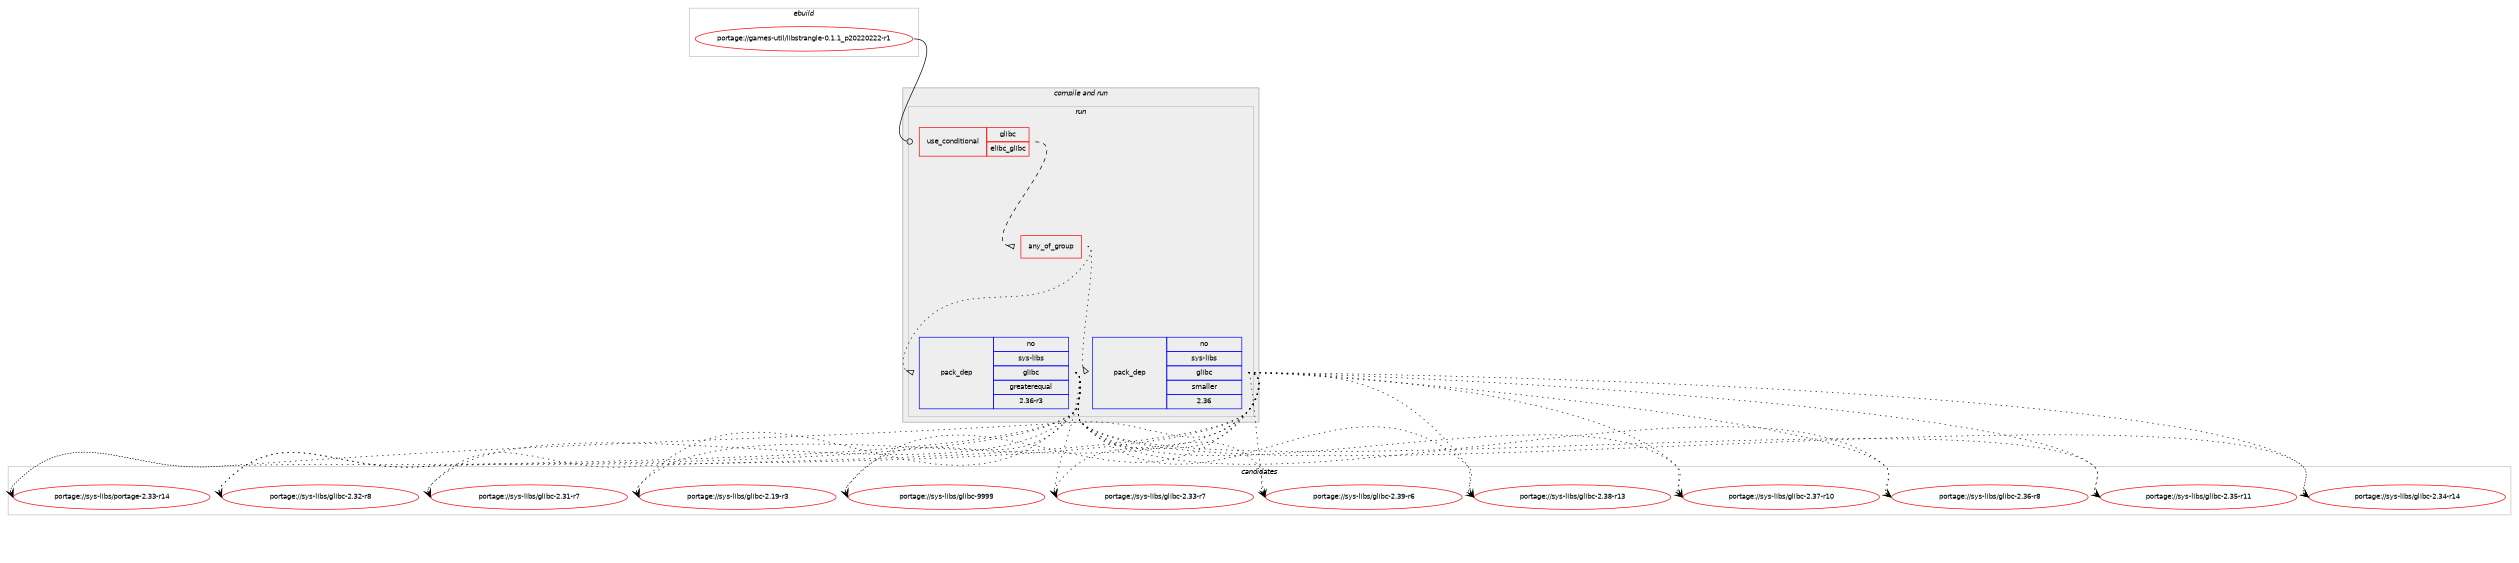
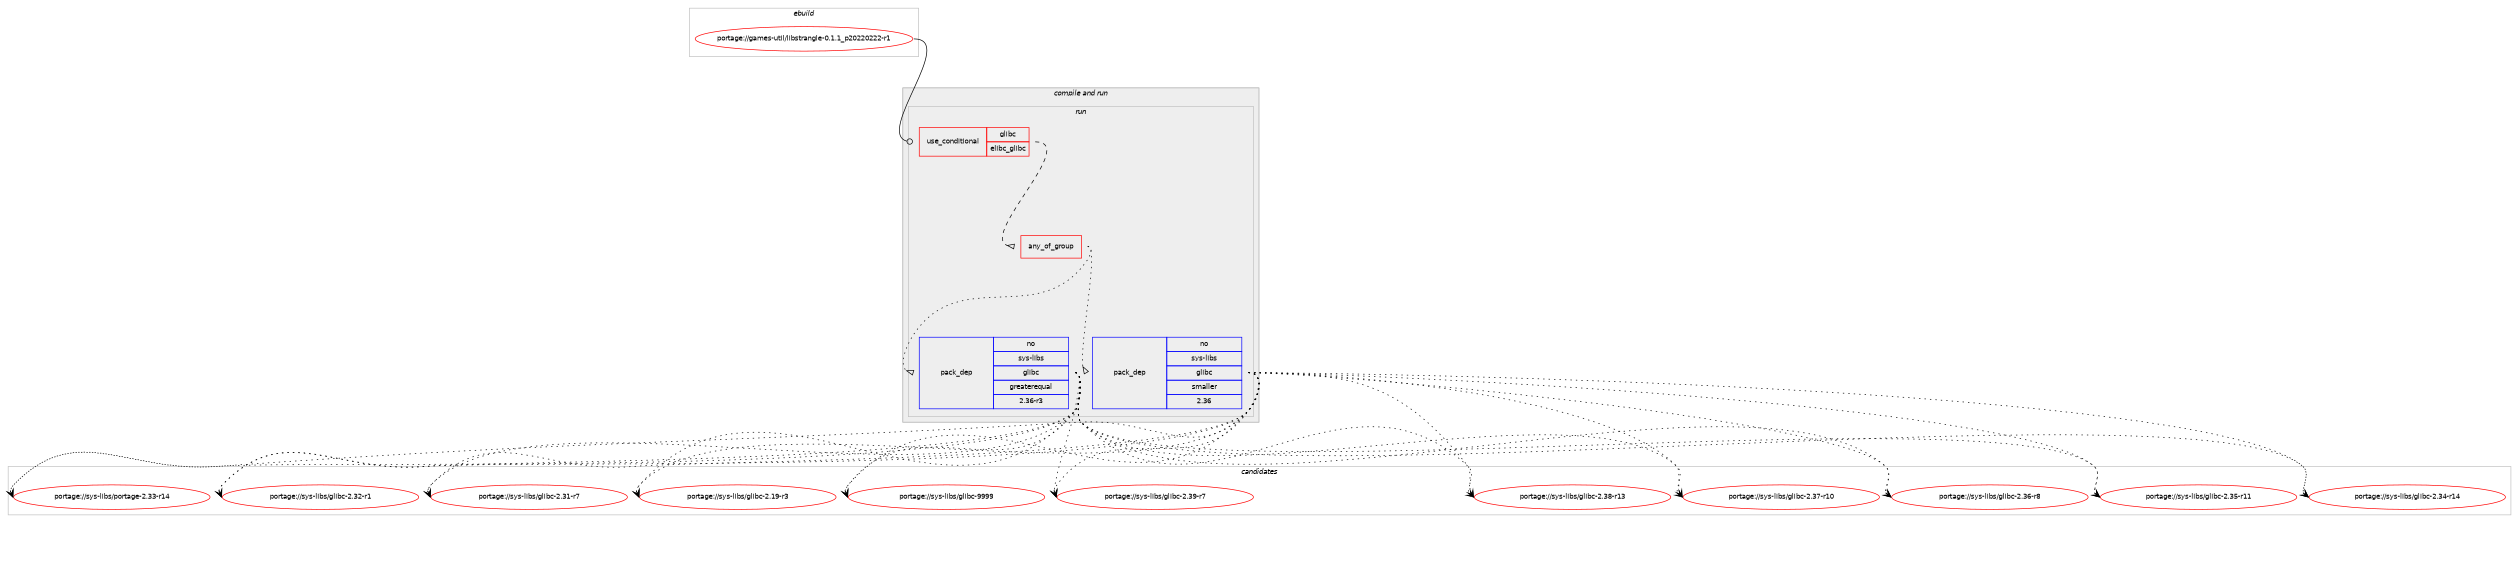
(321, 497) -> (321, 497)
(1155, 497) -> (1155, 497)
(1364, 497) -> none
